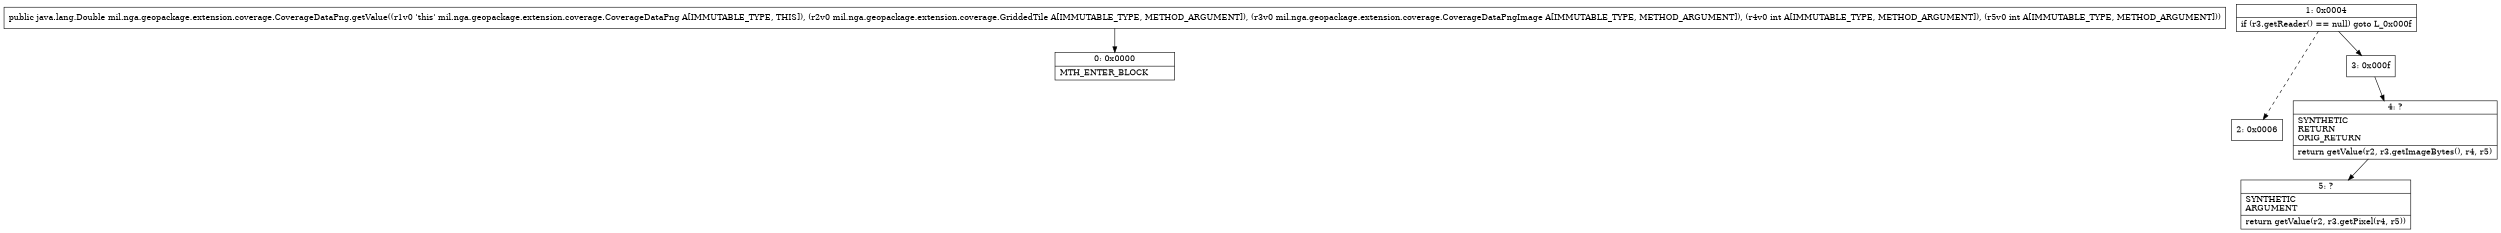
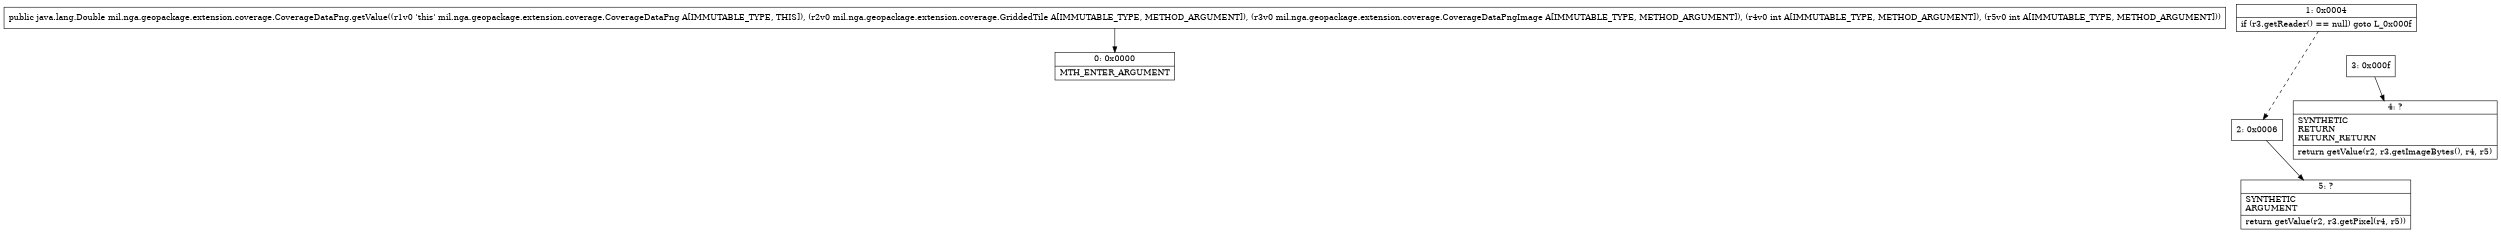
(2348, 41) -> none
(1104, 73) -> (1115, 73)
(2330, 138) -> (2337, 138)
(2360, 167) -> (2283, 158)
